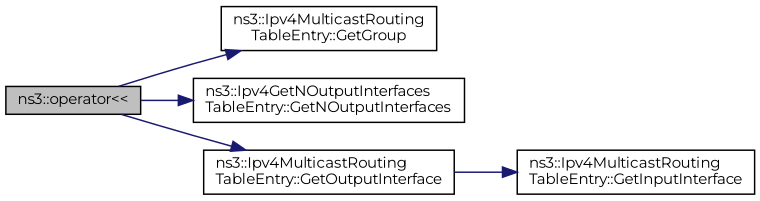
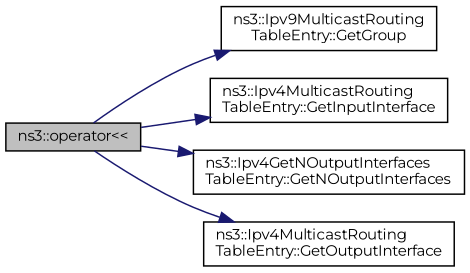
(329, 29) -> (329, 29)
(478, 172) -> (168, 123)
